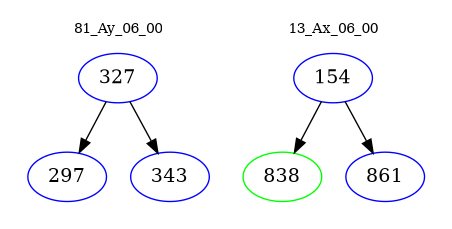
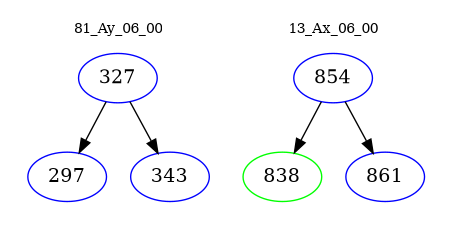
(333, 78) -> (333, 78)
